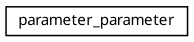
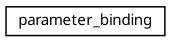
(97, 21) -> (85, 21)
